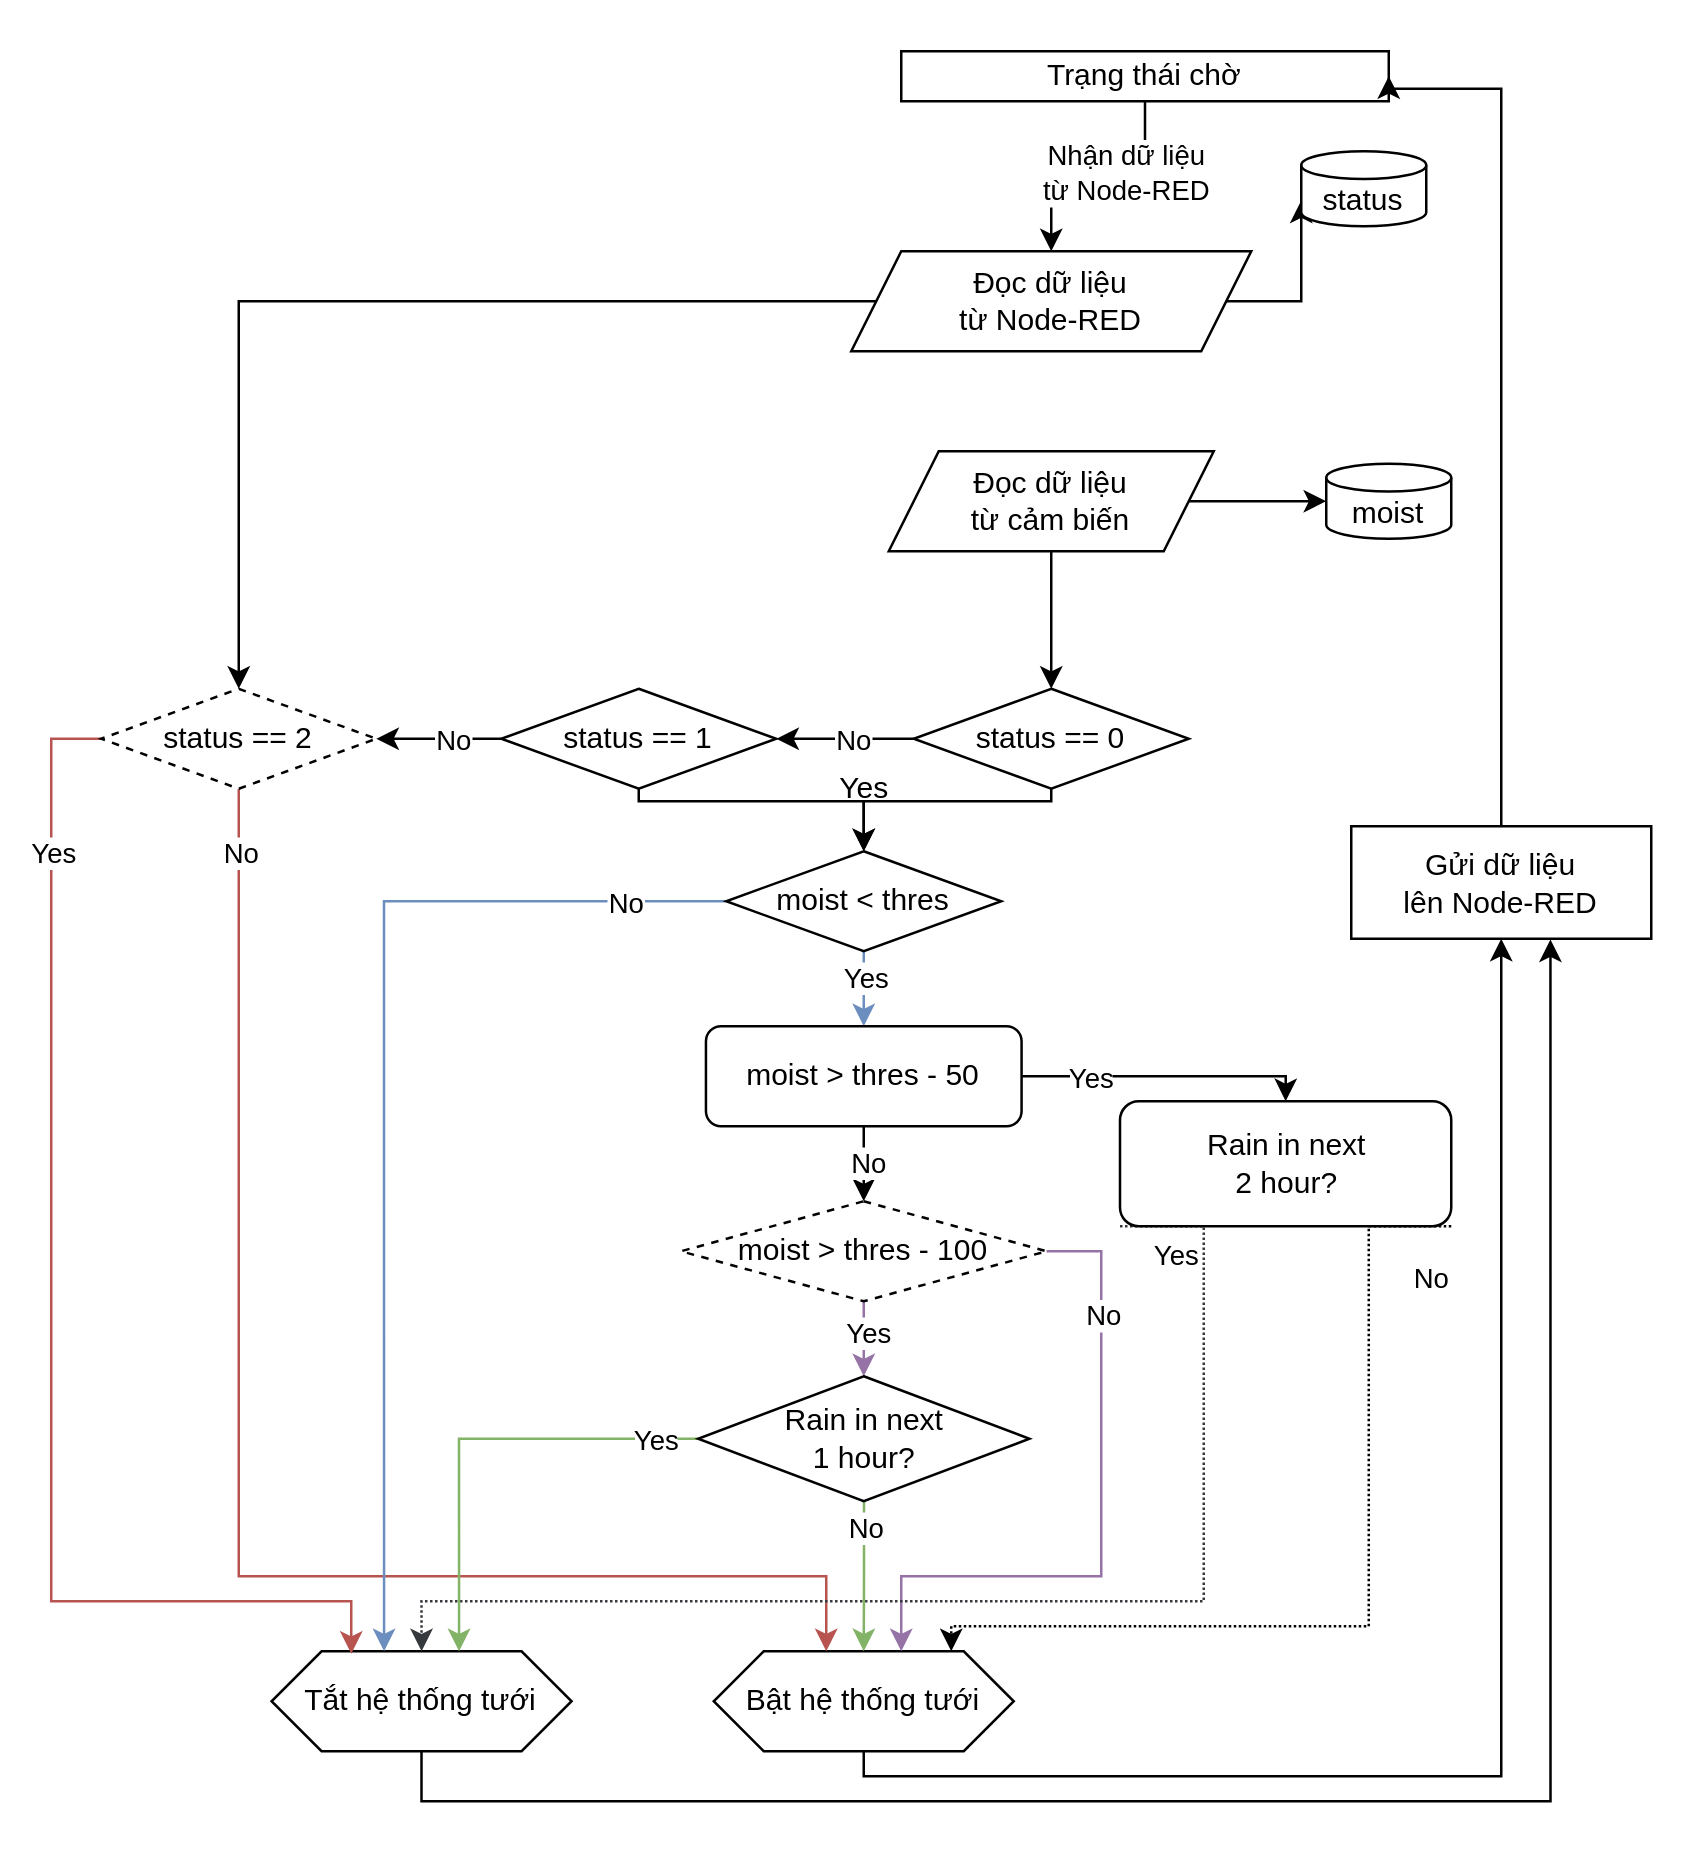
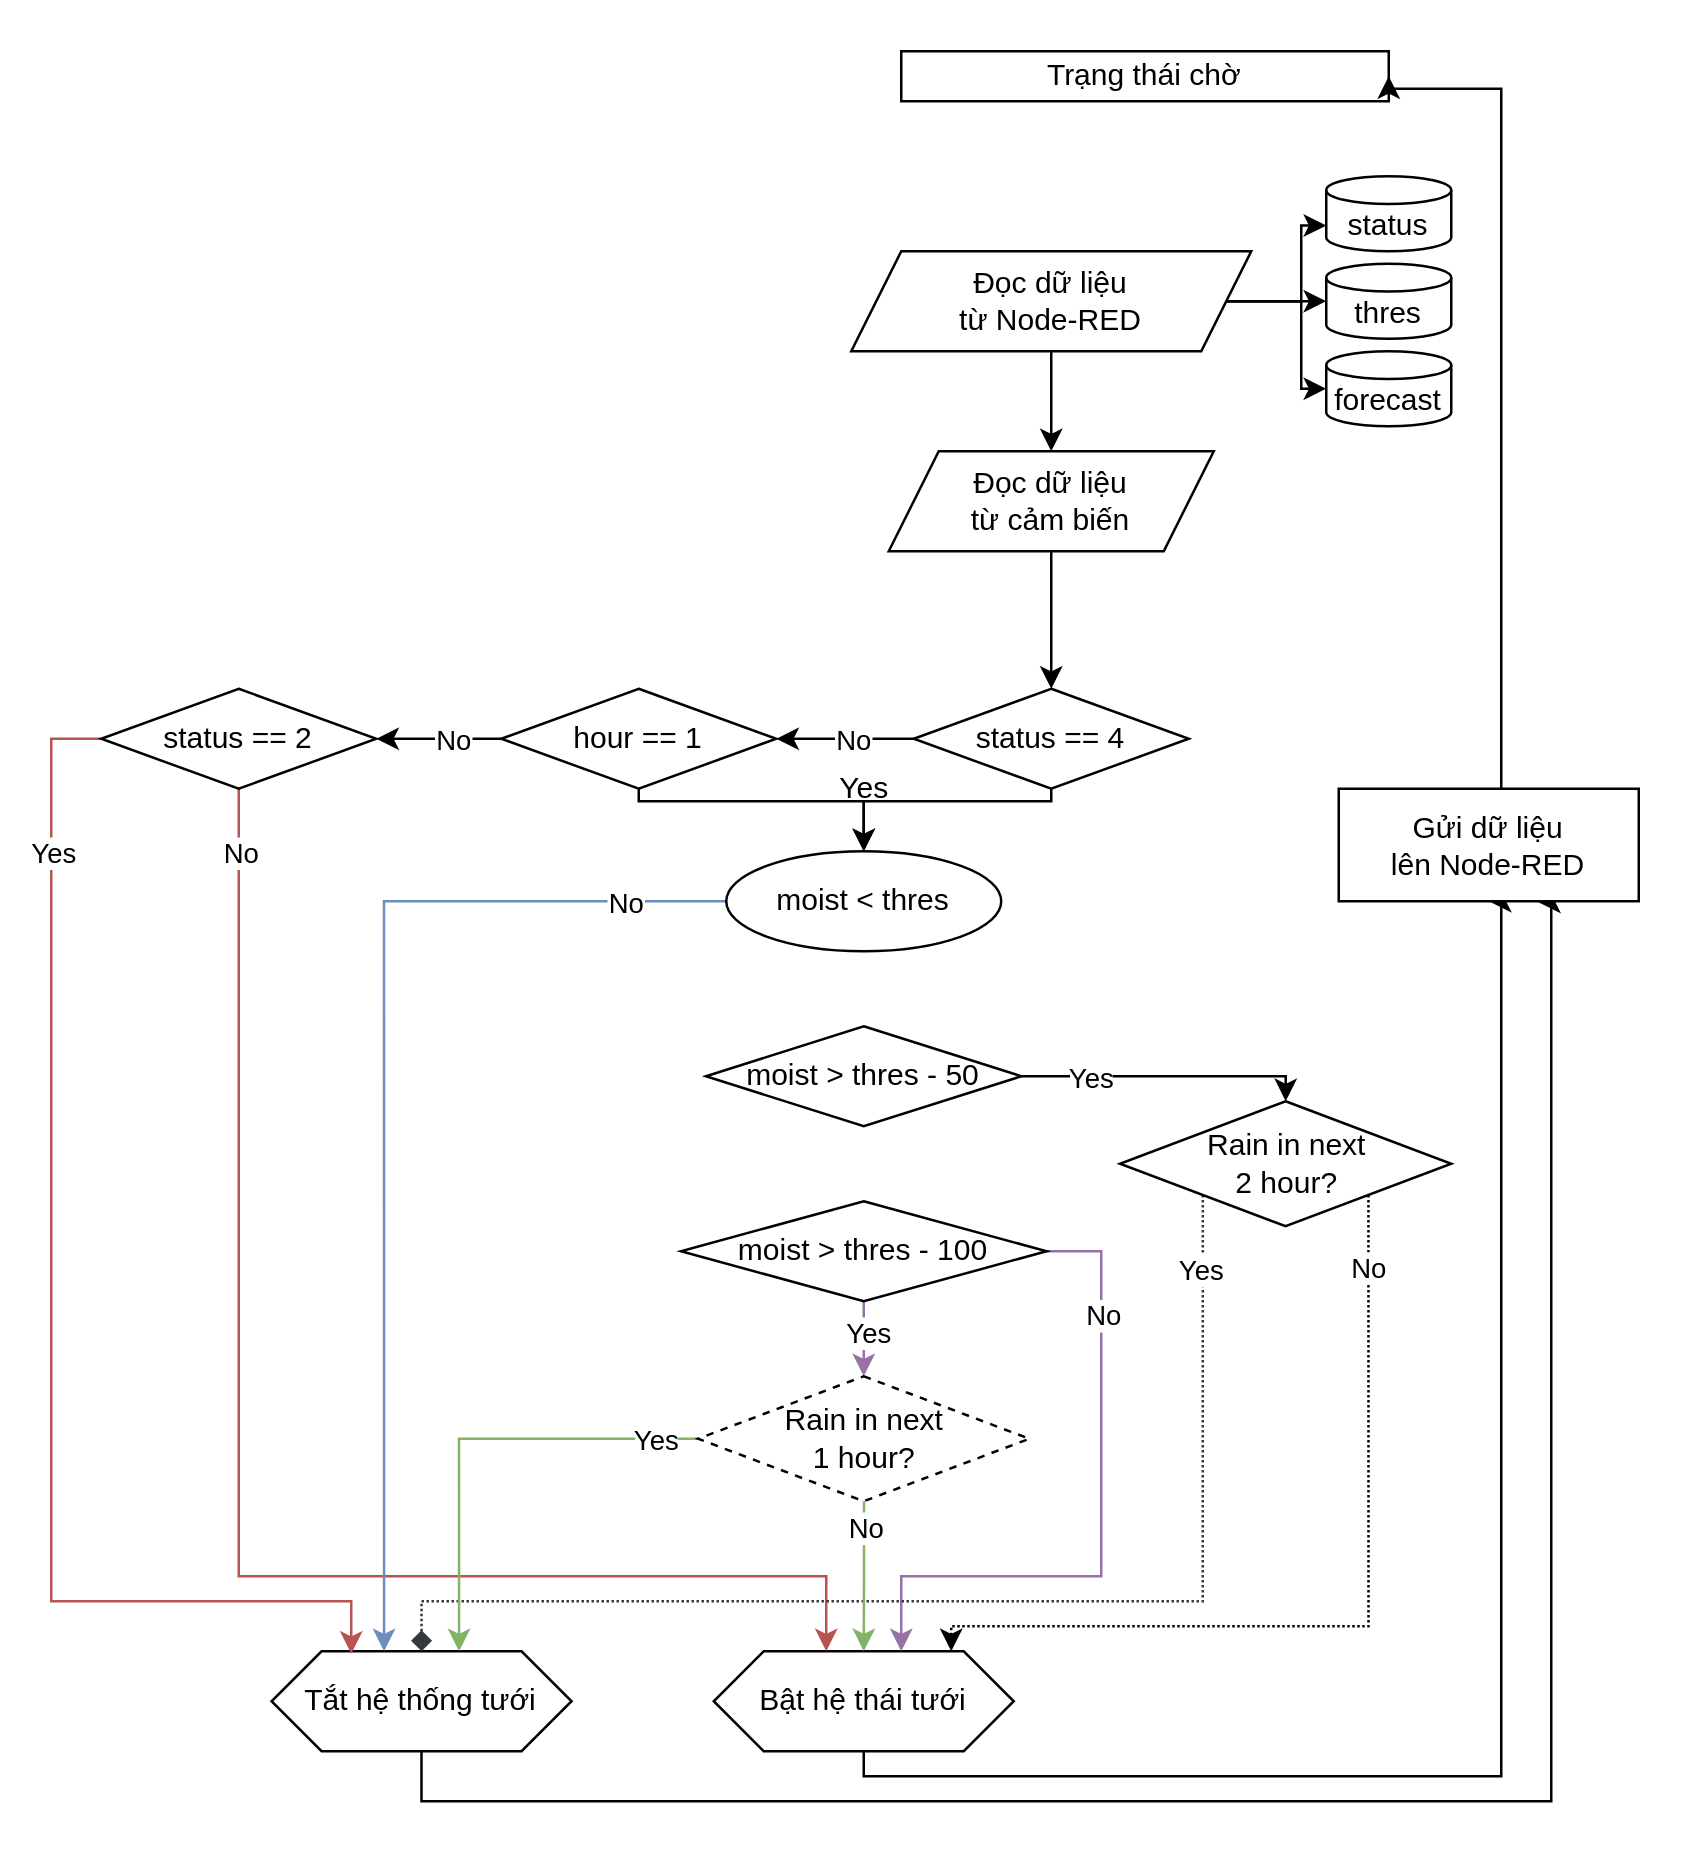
(1145, 133) -> none
(1364, 189) -> (1389, 214)
(372, 301) -> (1051, 393)
none -> (1308, 301)
none -> (1389, 301)
none -> (1301, 352)
none -> (1389, 389)
(1249, 501) -> none
(1389, 501) -> none
(239, 739) -> (239, 739)
(639, 739) -> (639, 739)
(1051, 739) -> (1051, 739)
(1501, 883) -> (1489, 845)
(864, 901) -> (864, 901)
(864, 989) -> none
(864, 1076) -> (864, 1076)
(1286, 1164) -> (1286, 1164)
(864, 1173) -> none
(864, 1251) -> (864, 1251)
(864, 1439) -> (864, 1439)
(422, 1601) -> (424, 1601)
(864, 1701) -> (864, 1701)
